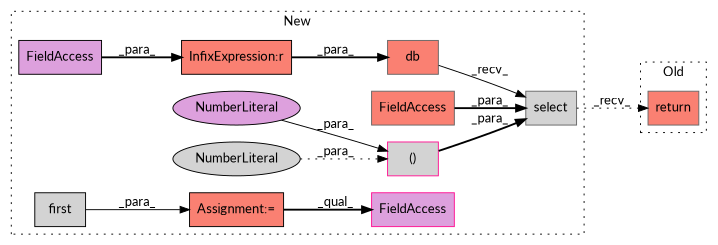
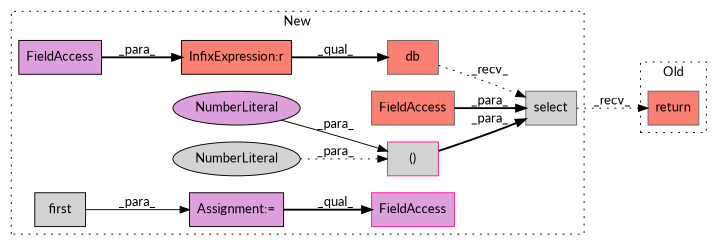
(336, 50) -> (336, 50)
(478, 79) -> (478, 79)
(237, 210) -> (237, 210)
